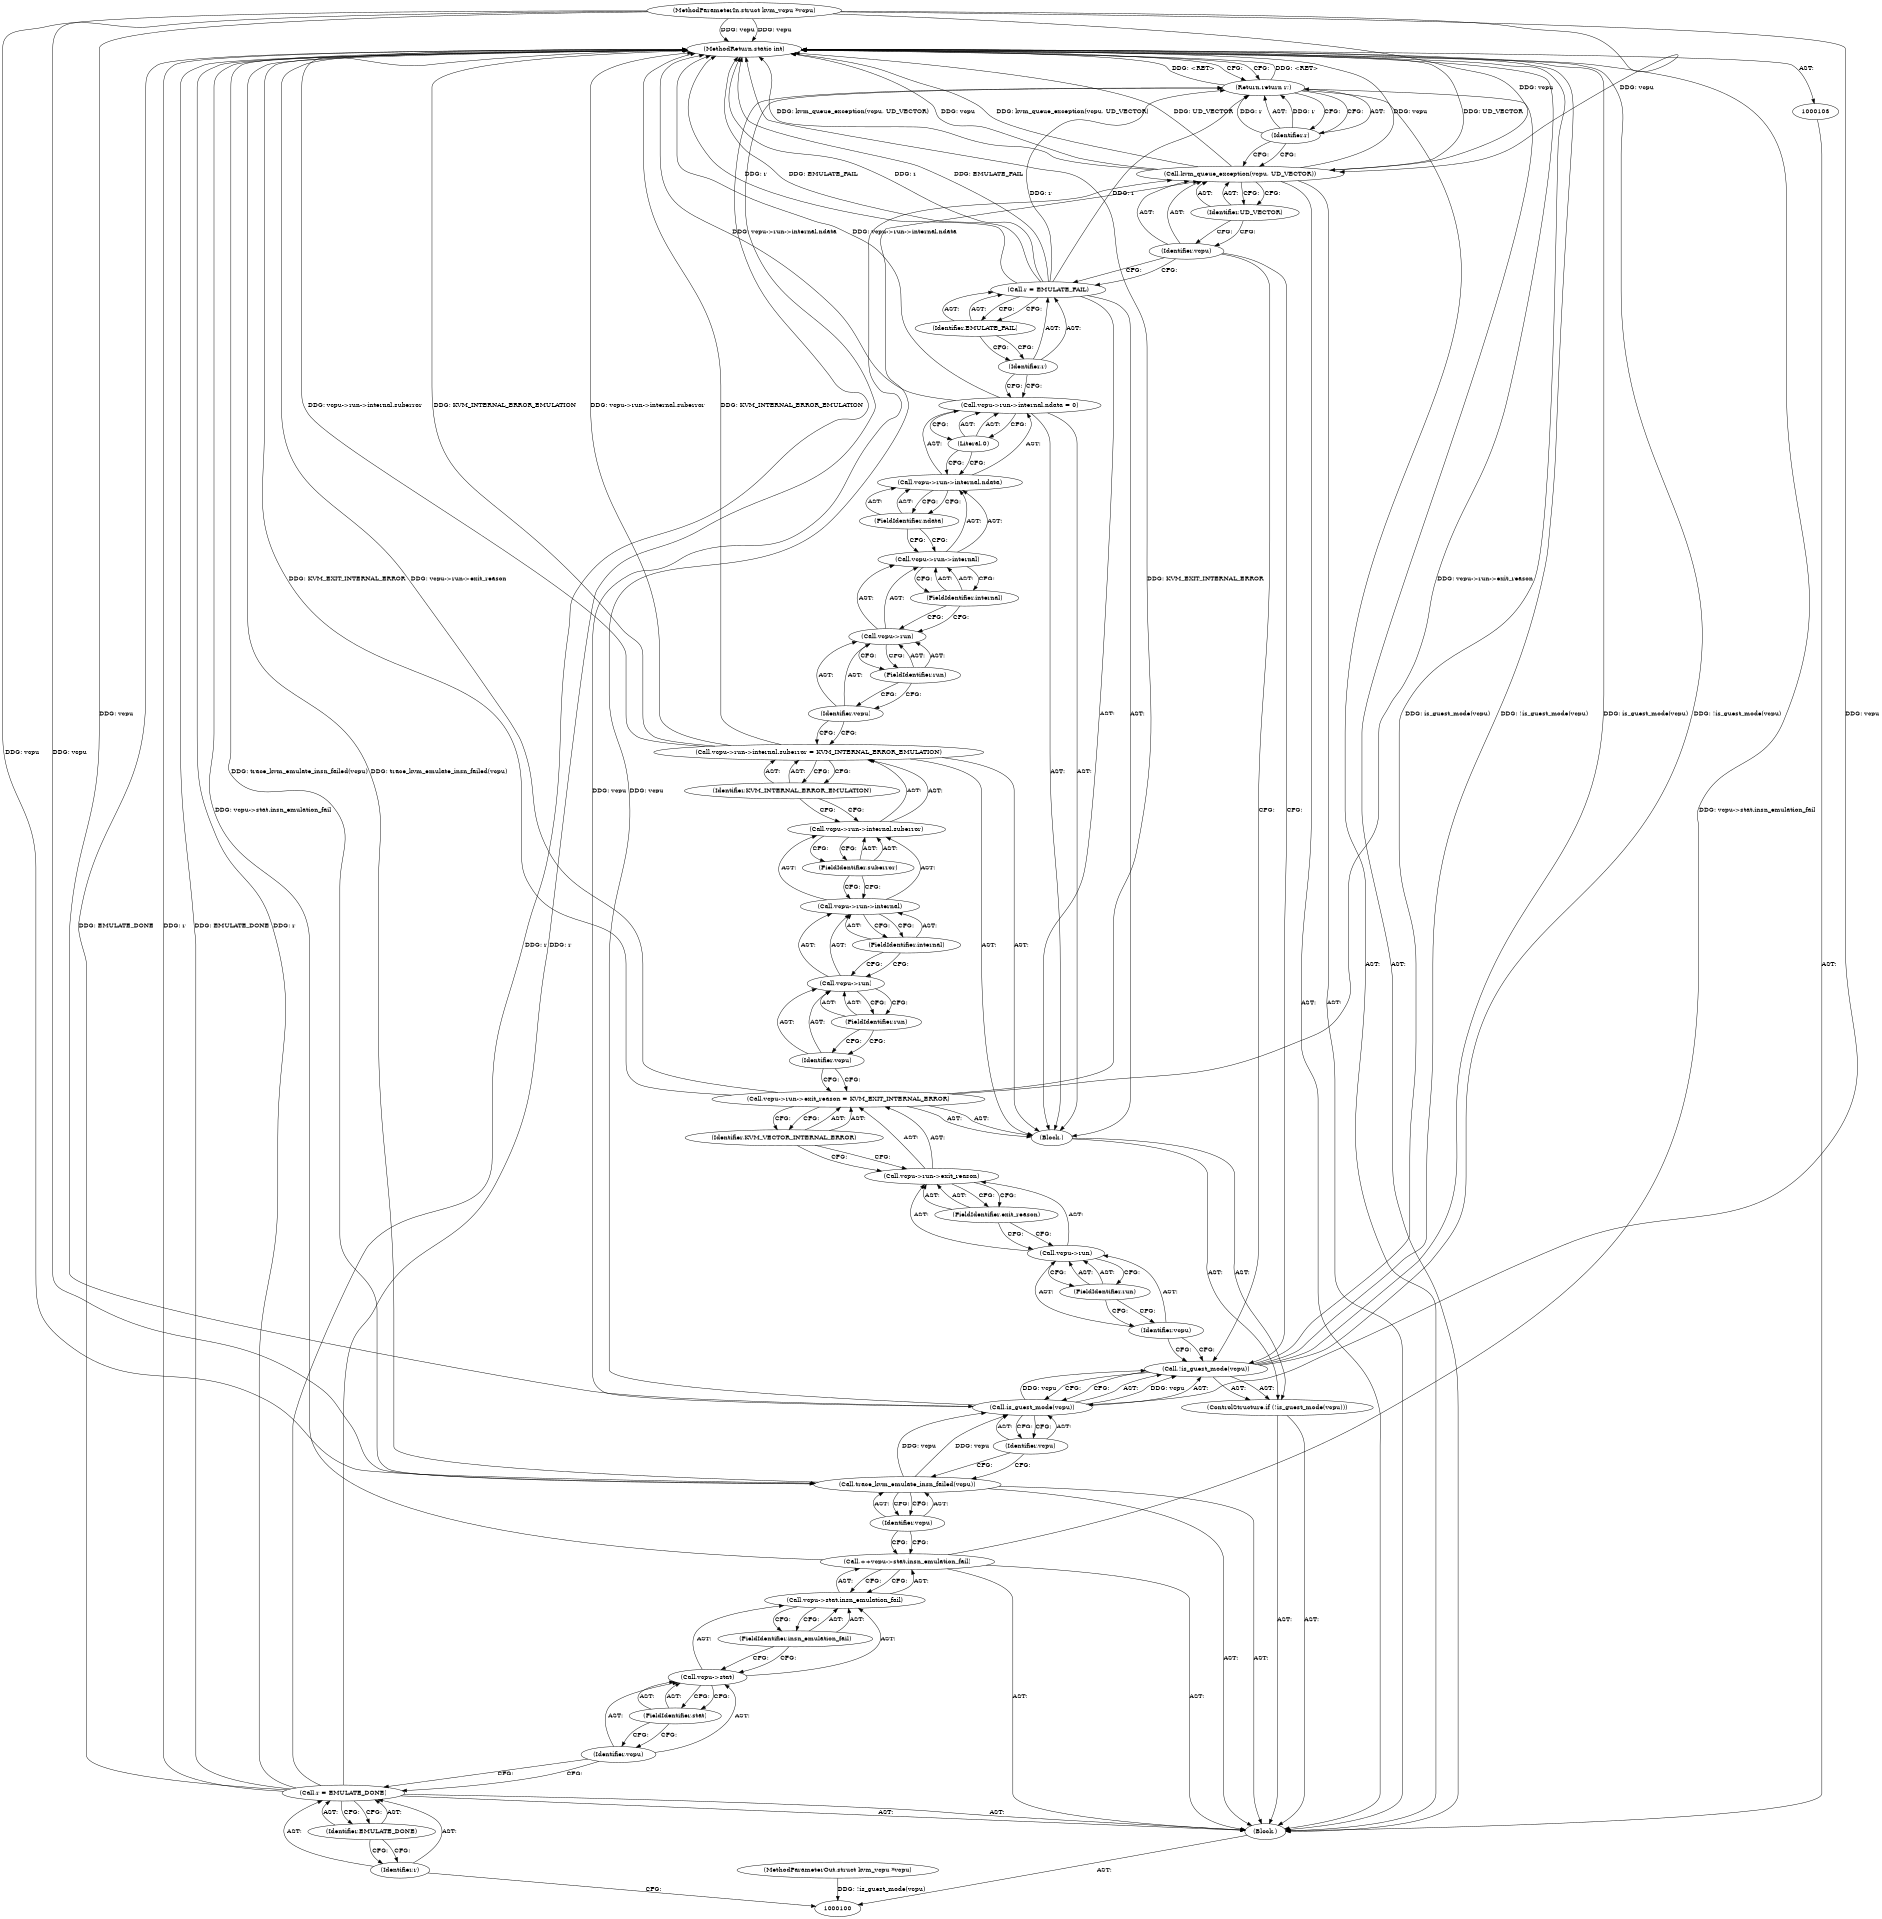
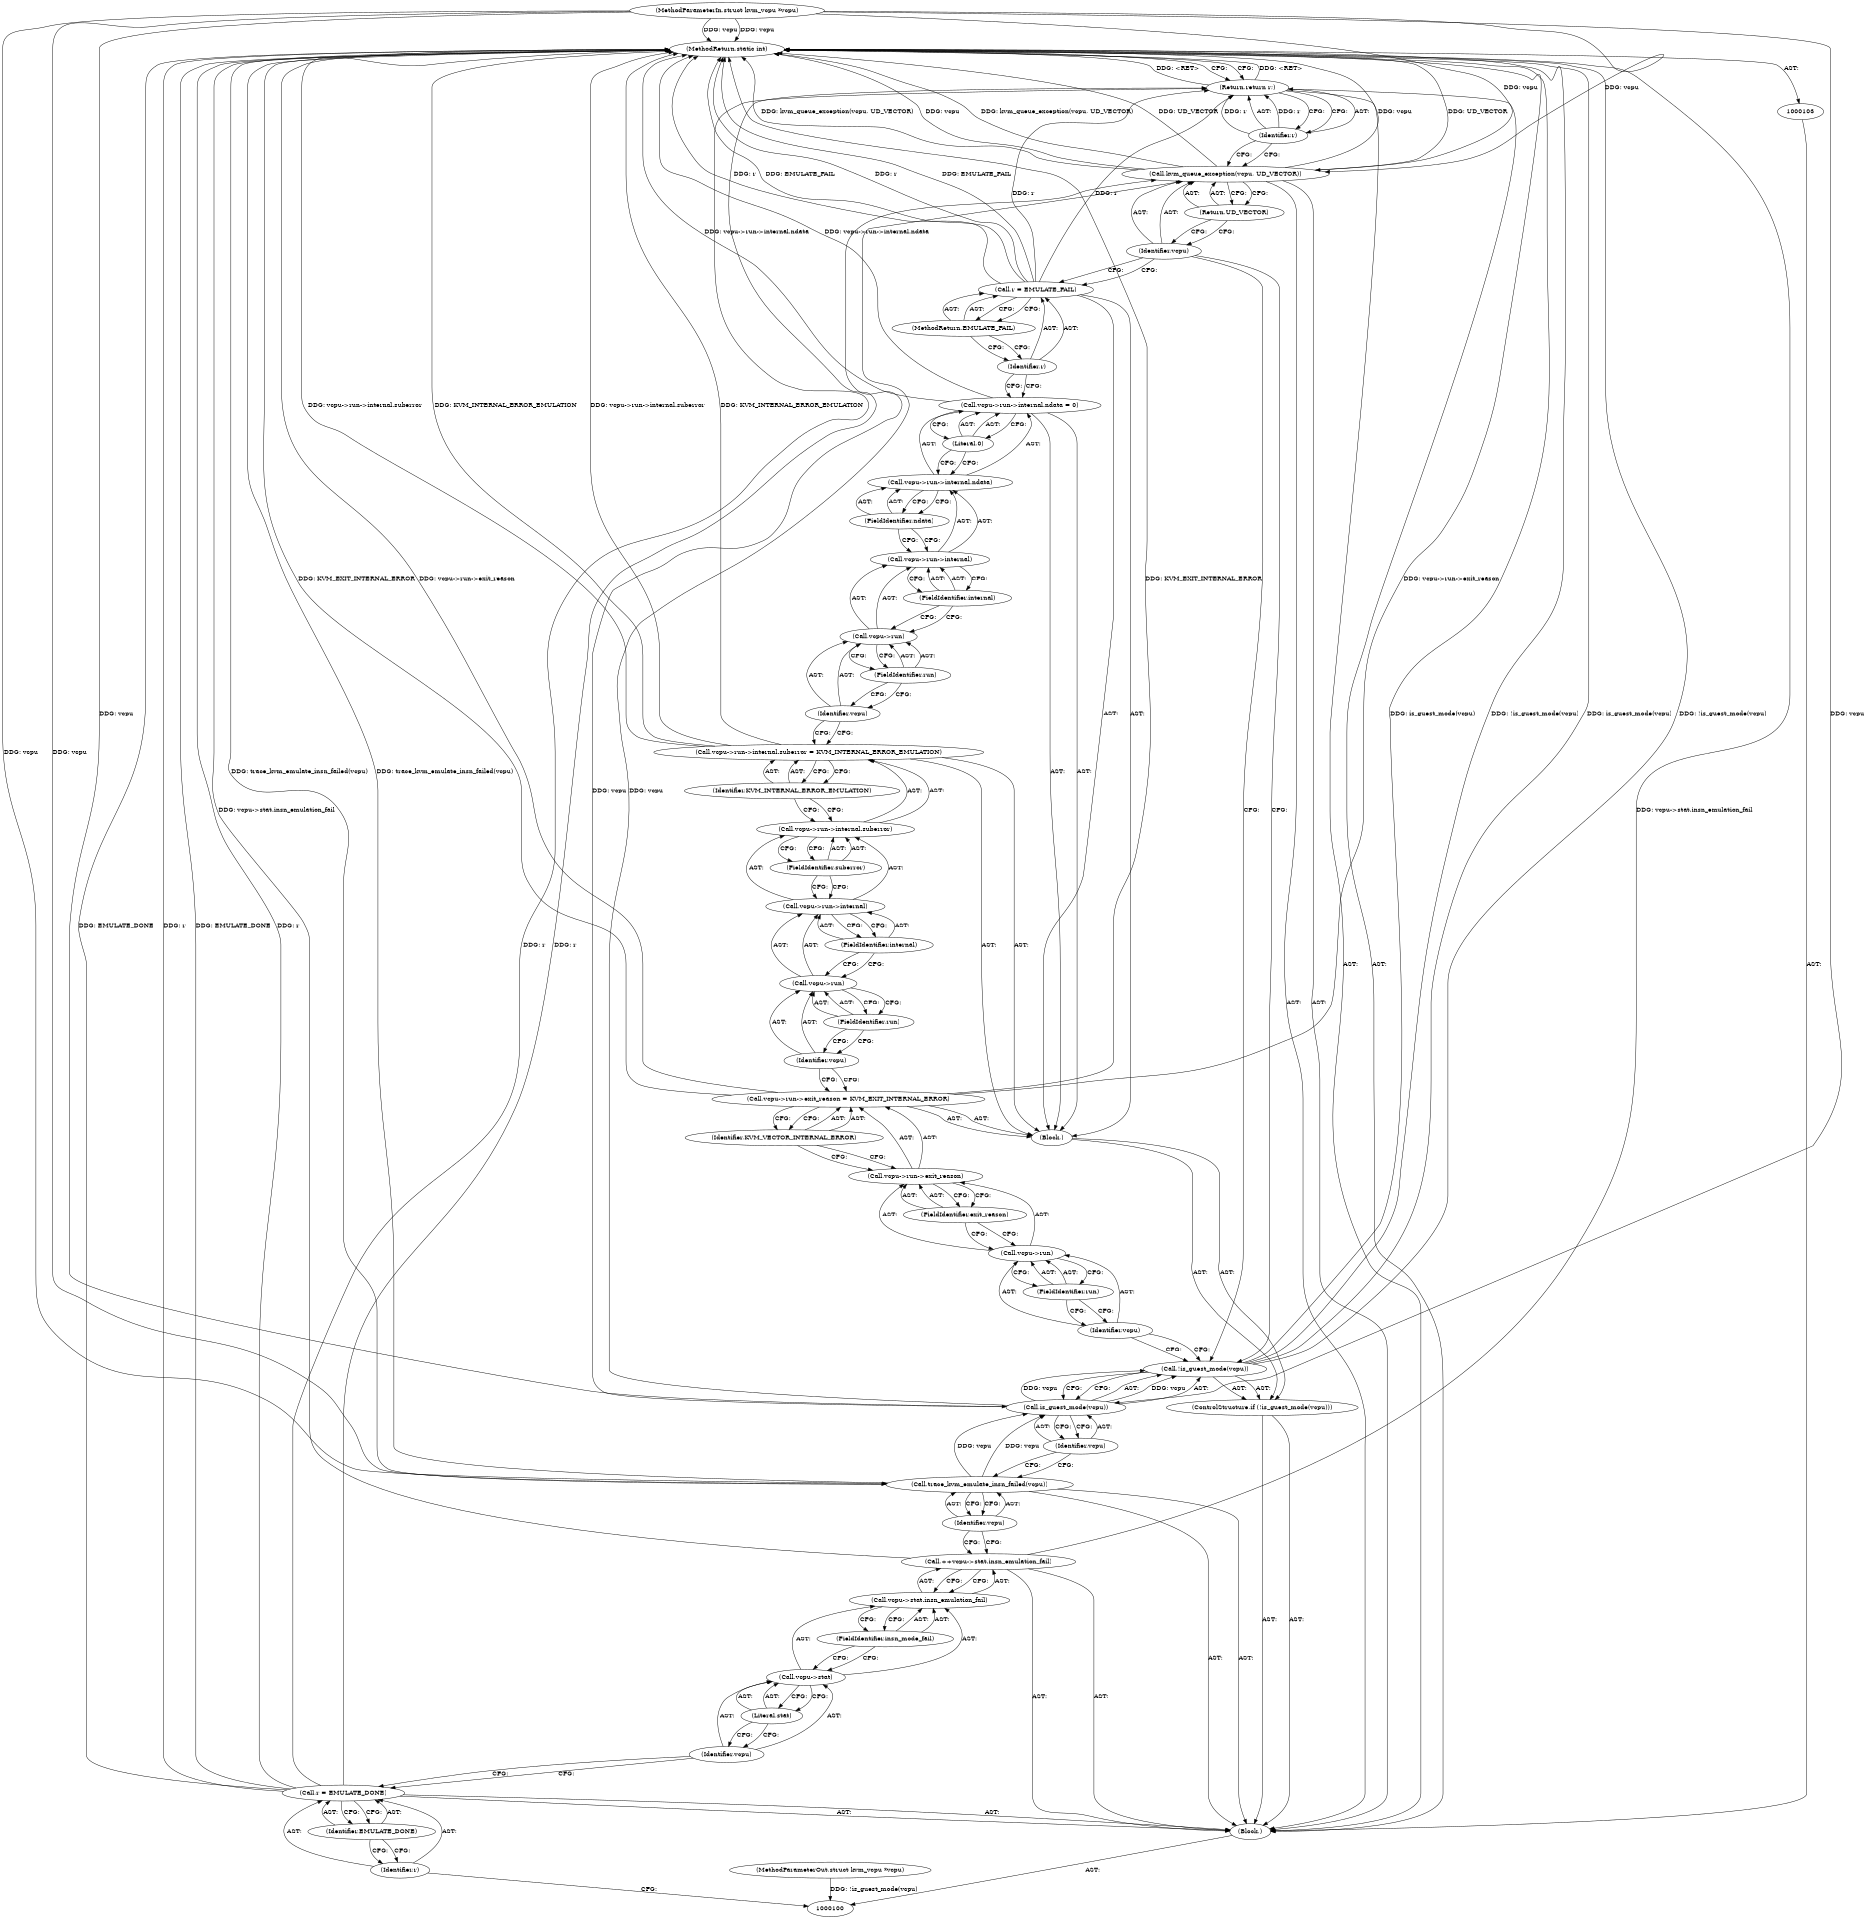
(1245, 213) -> (1234, 213)
(975, 328) -> (964, 328)
(795, 1639) -> (885, 1639)
(675, 1716) -> (772, 1716)
